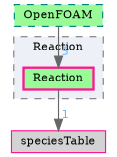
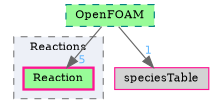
(59, 48) -> (59, 48)
(59, 106) -> (132, 43)
